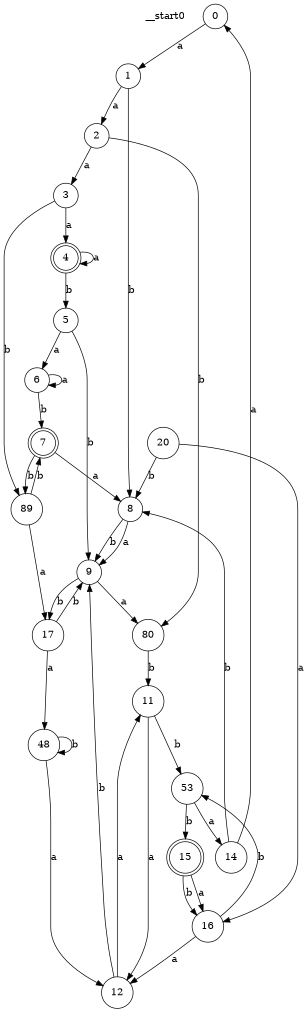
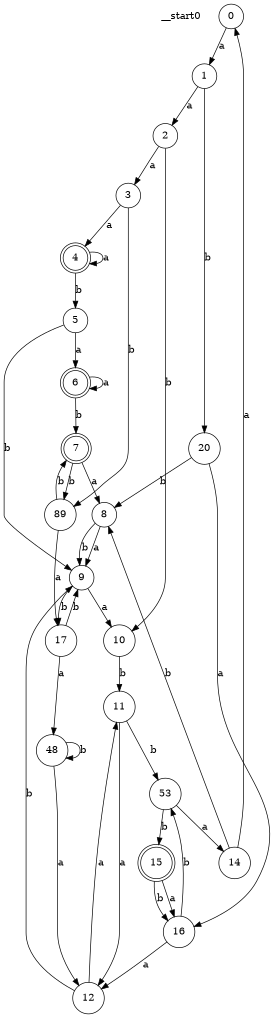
(128, 289) -> (204, 257)
(37, 380) -> (75, 383)
(148, 635) -> (119, 641)
